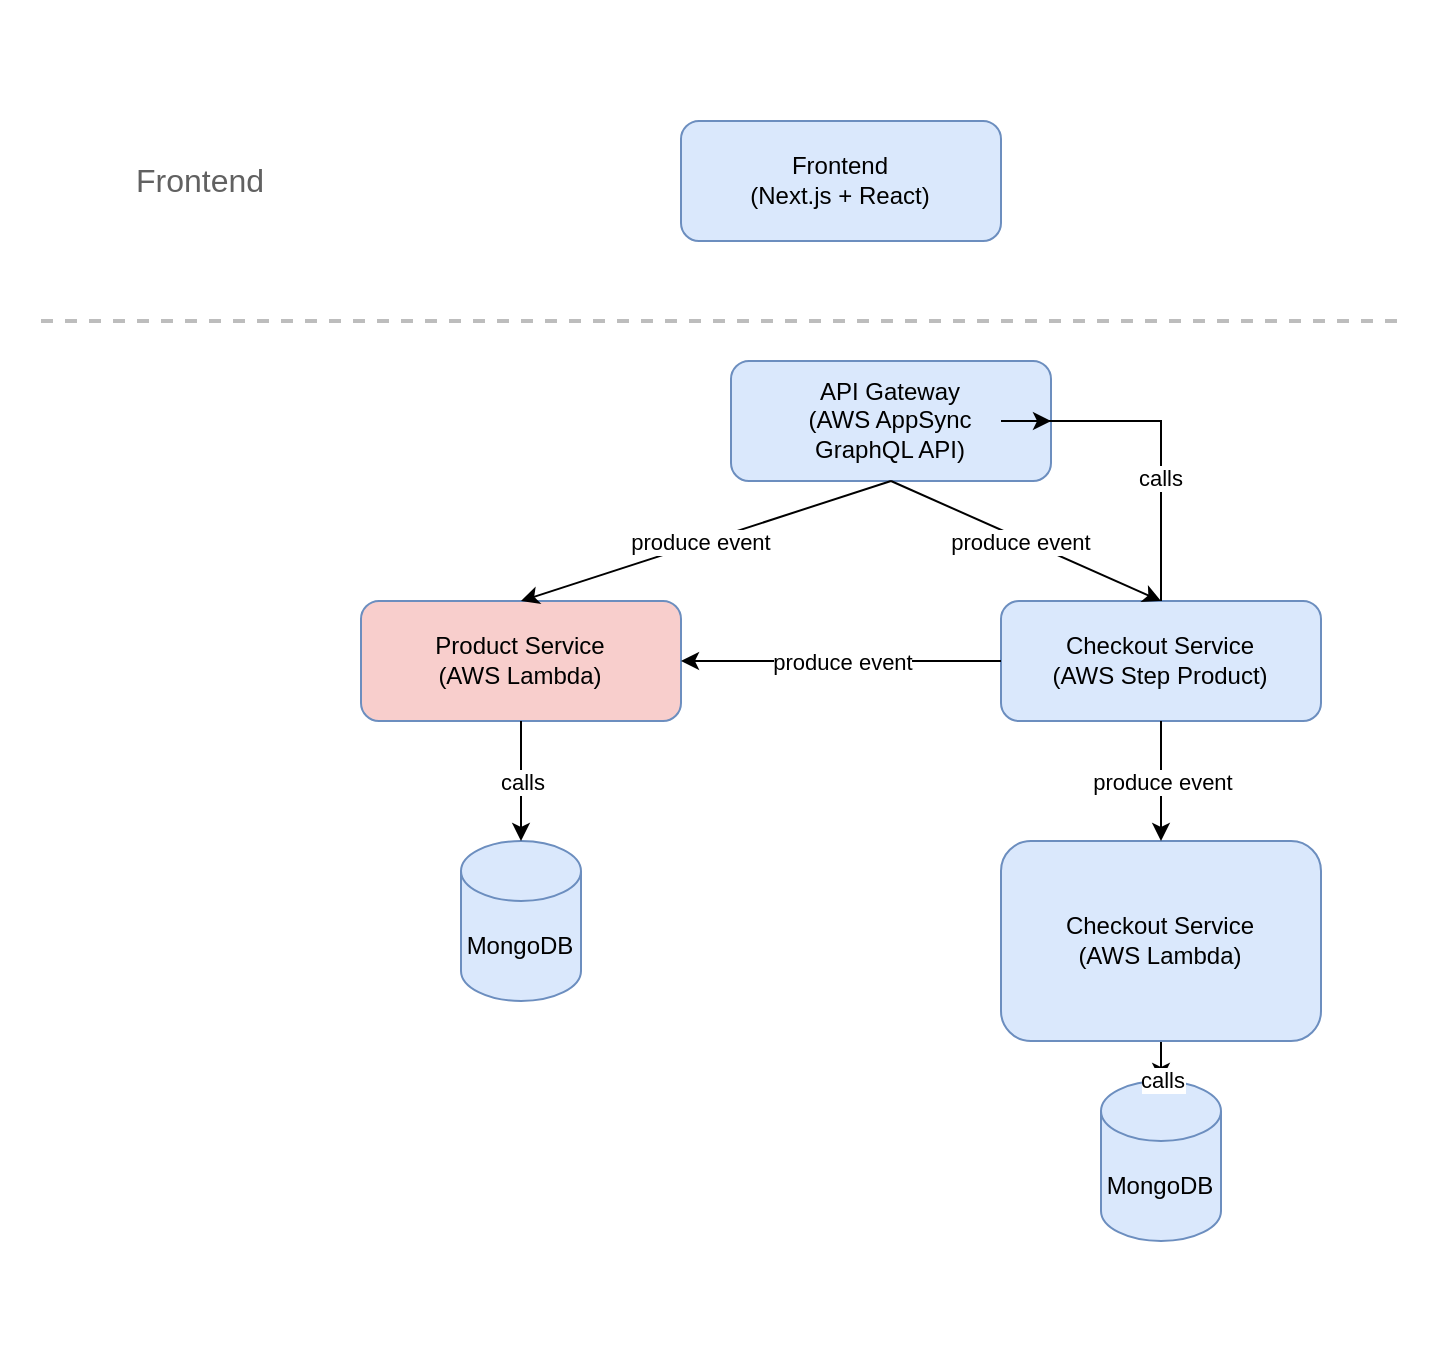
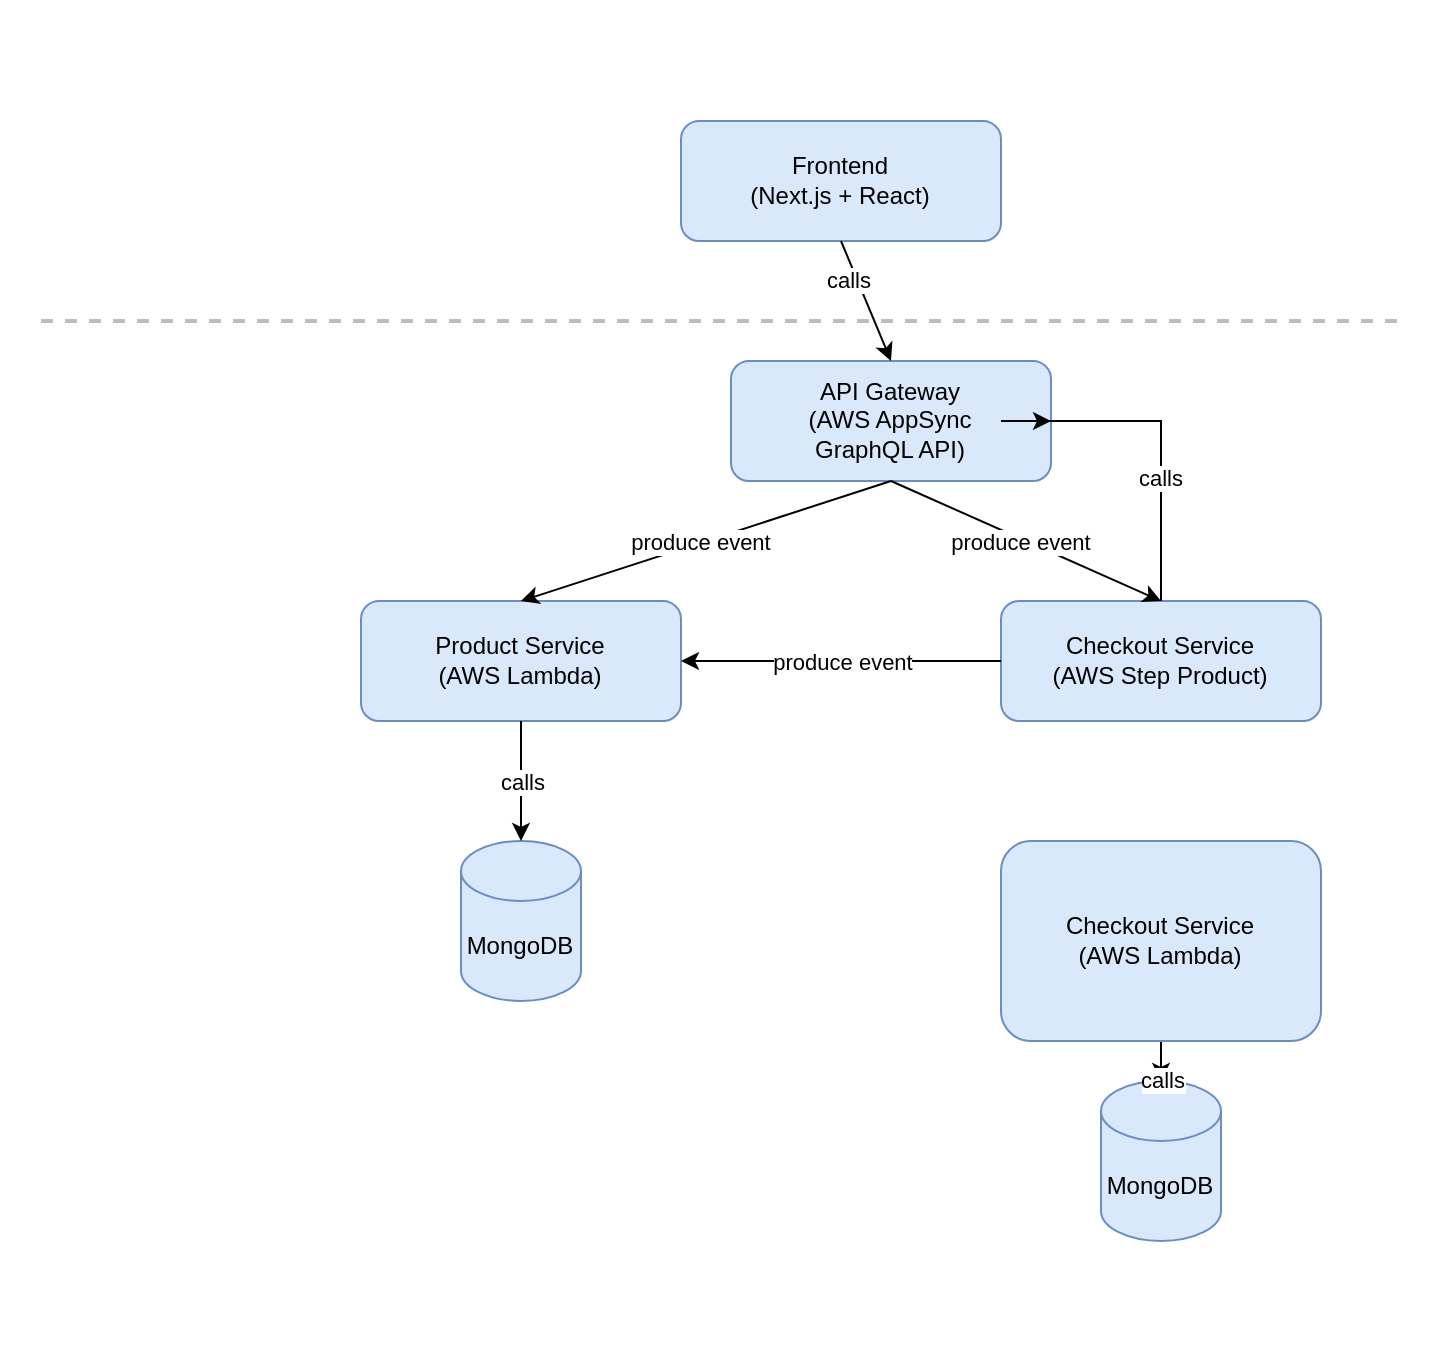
(201, 181) -> none
none -> (857, 279)
(521, 661) -> (521, 661)
(1161, 771) -> none
